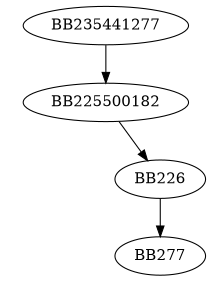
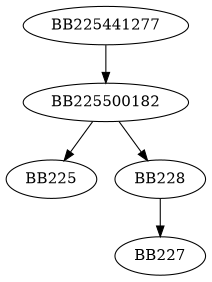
(106, 26) -> (106, 26)
none -> (51, 179)
(160, 179) -> (160, 179)
(160, 256) -> (160, 256)
